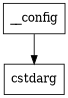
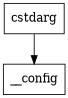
(34, 45) -> (34, 45)
